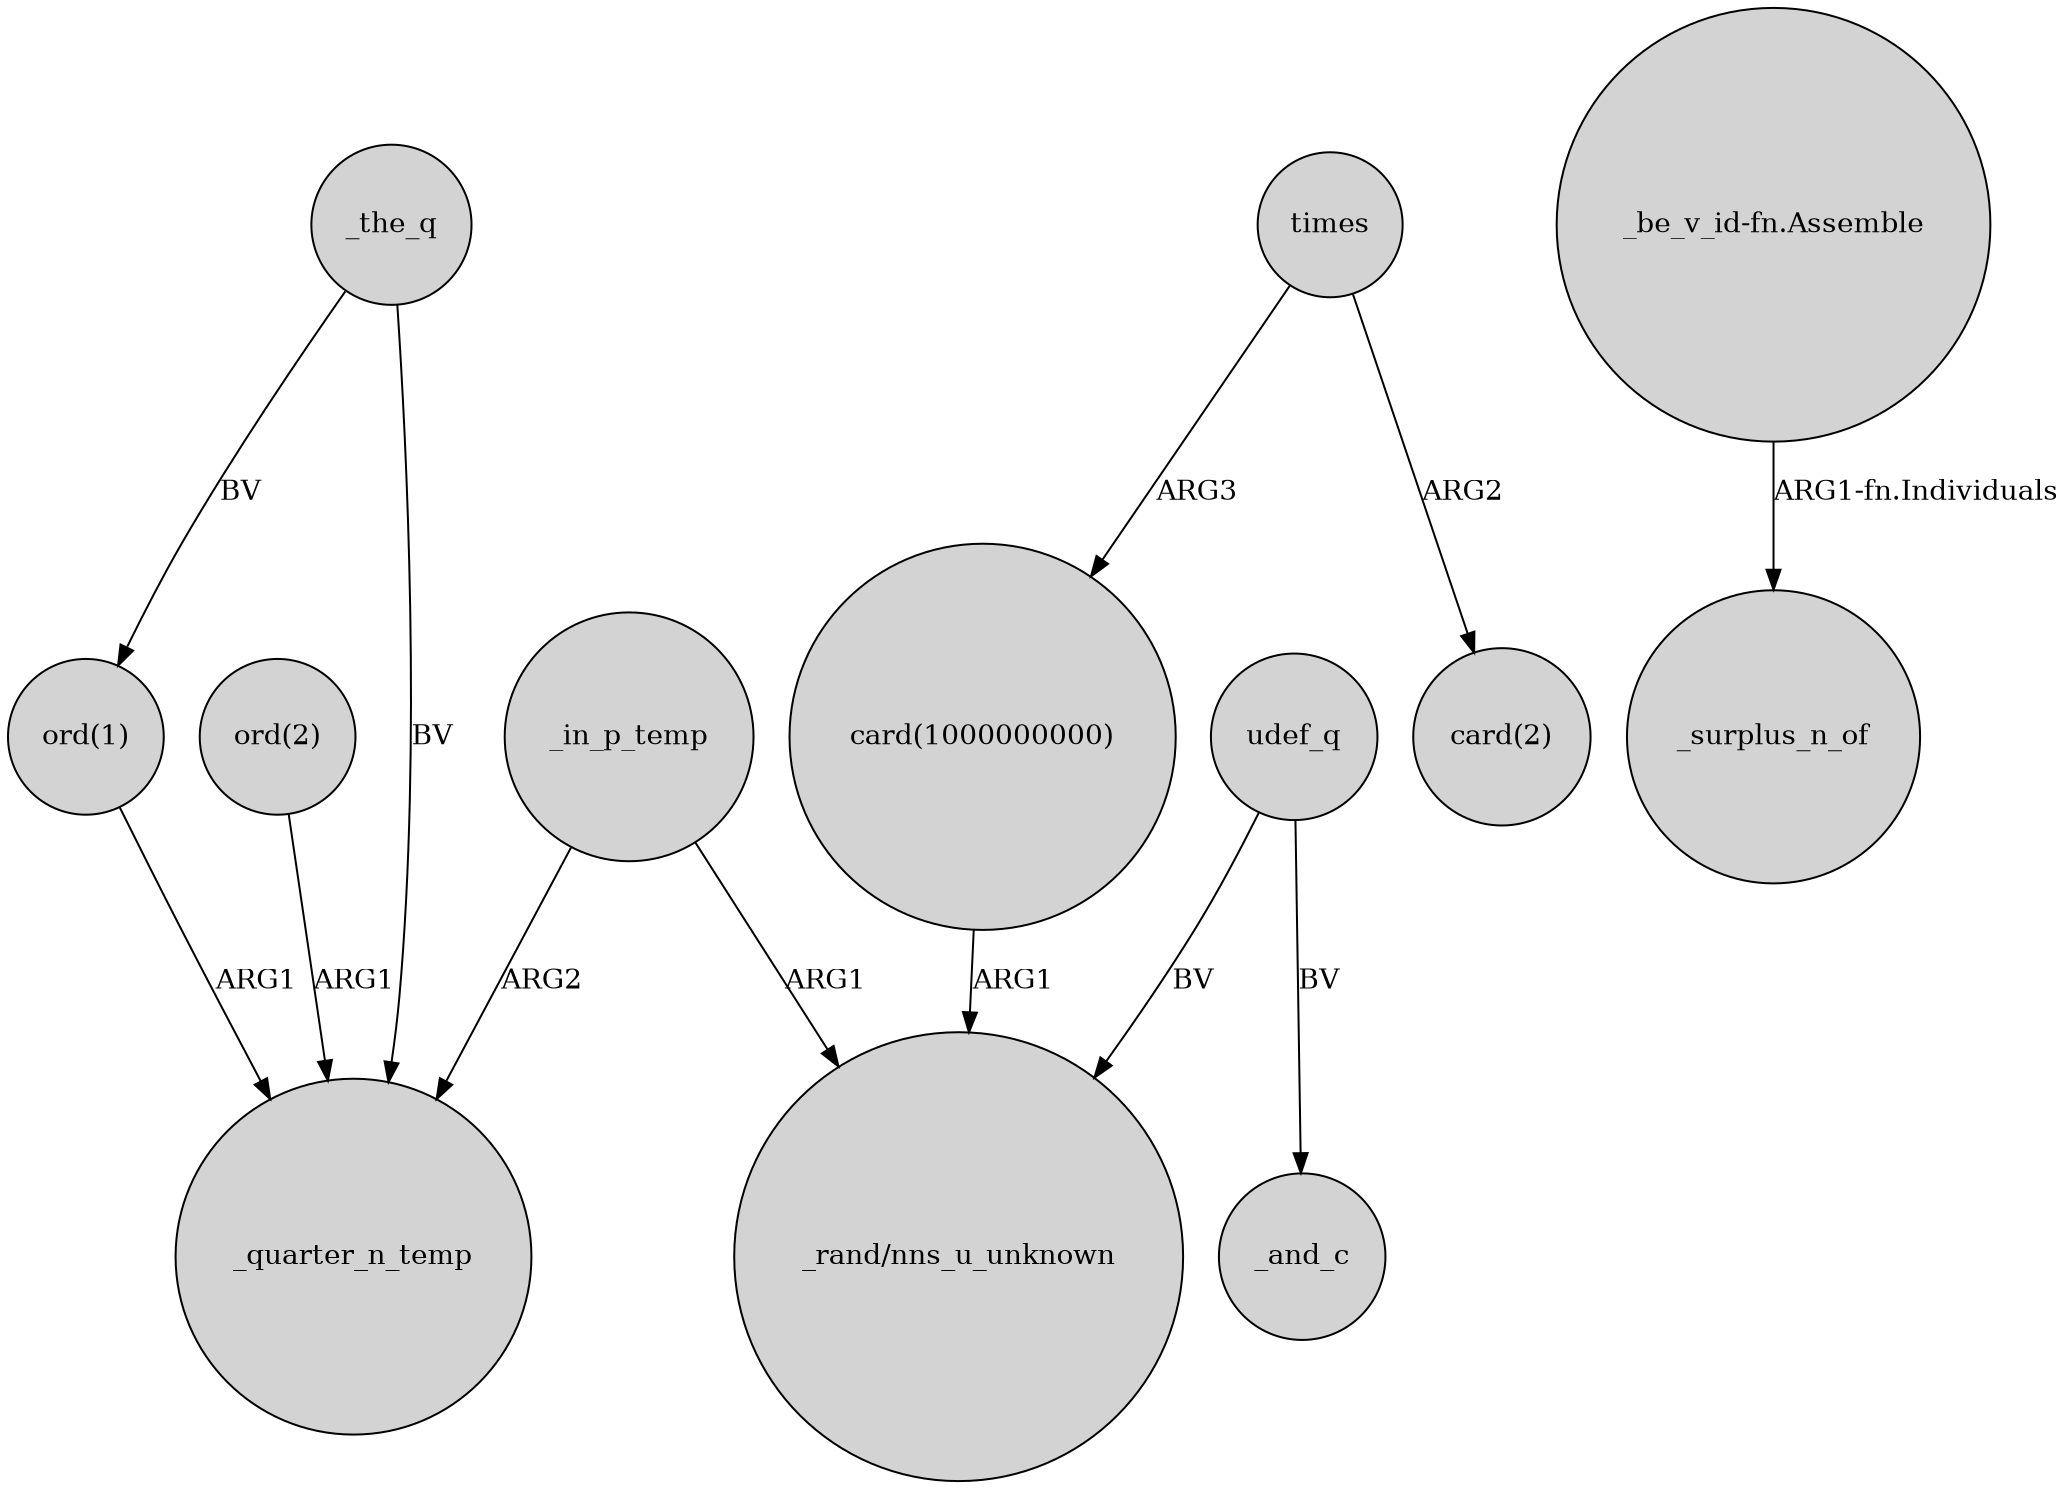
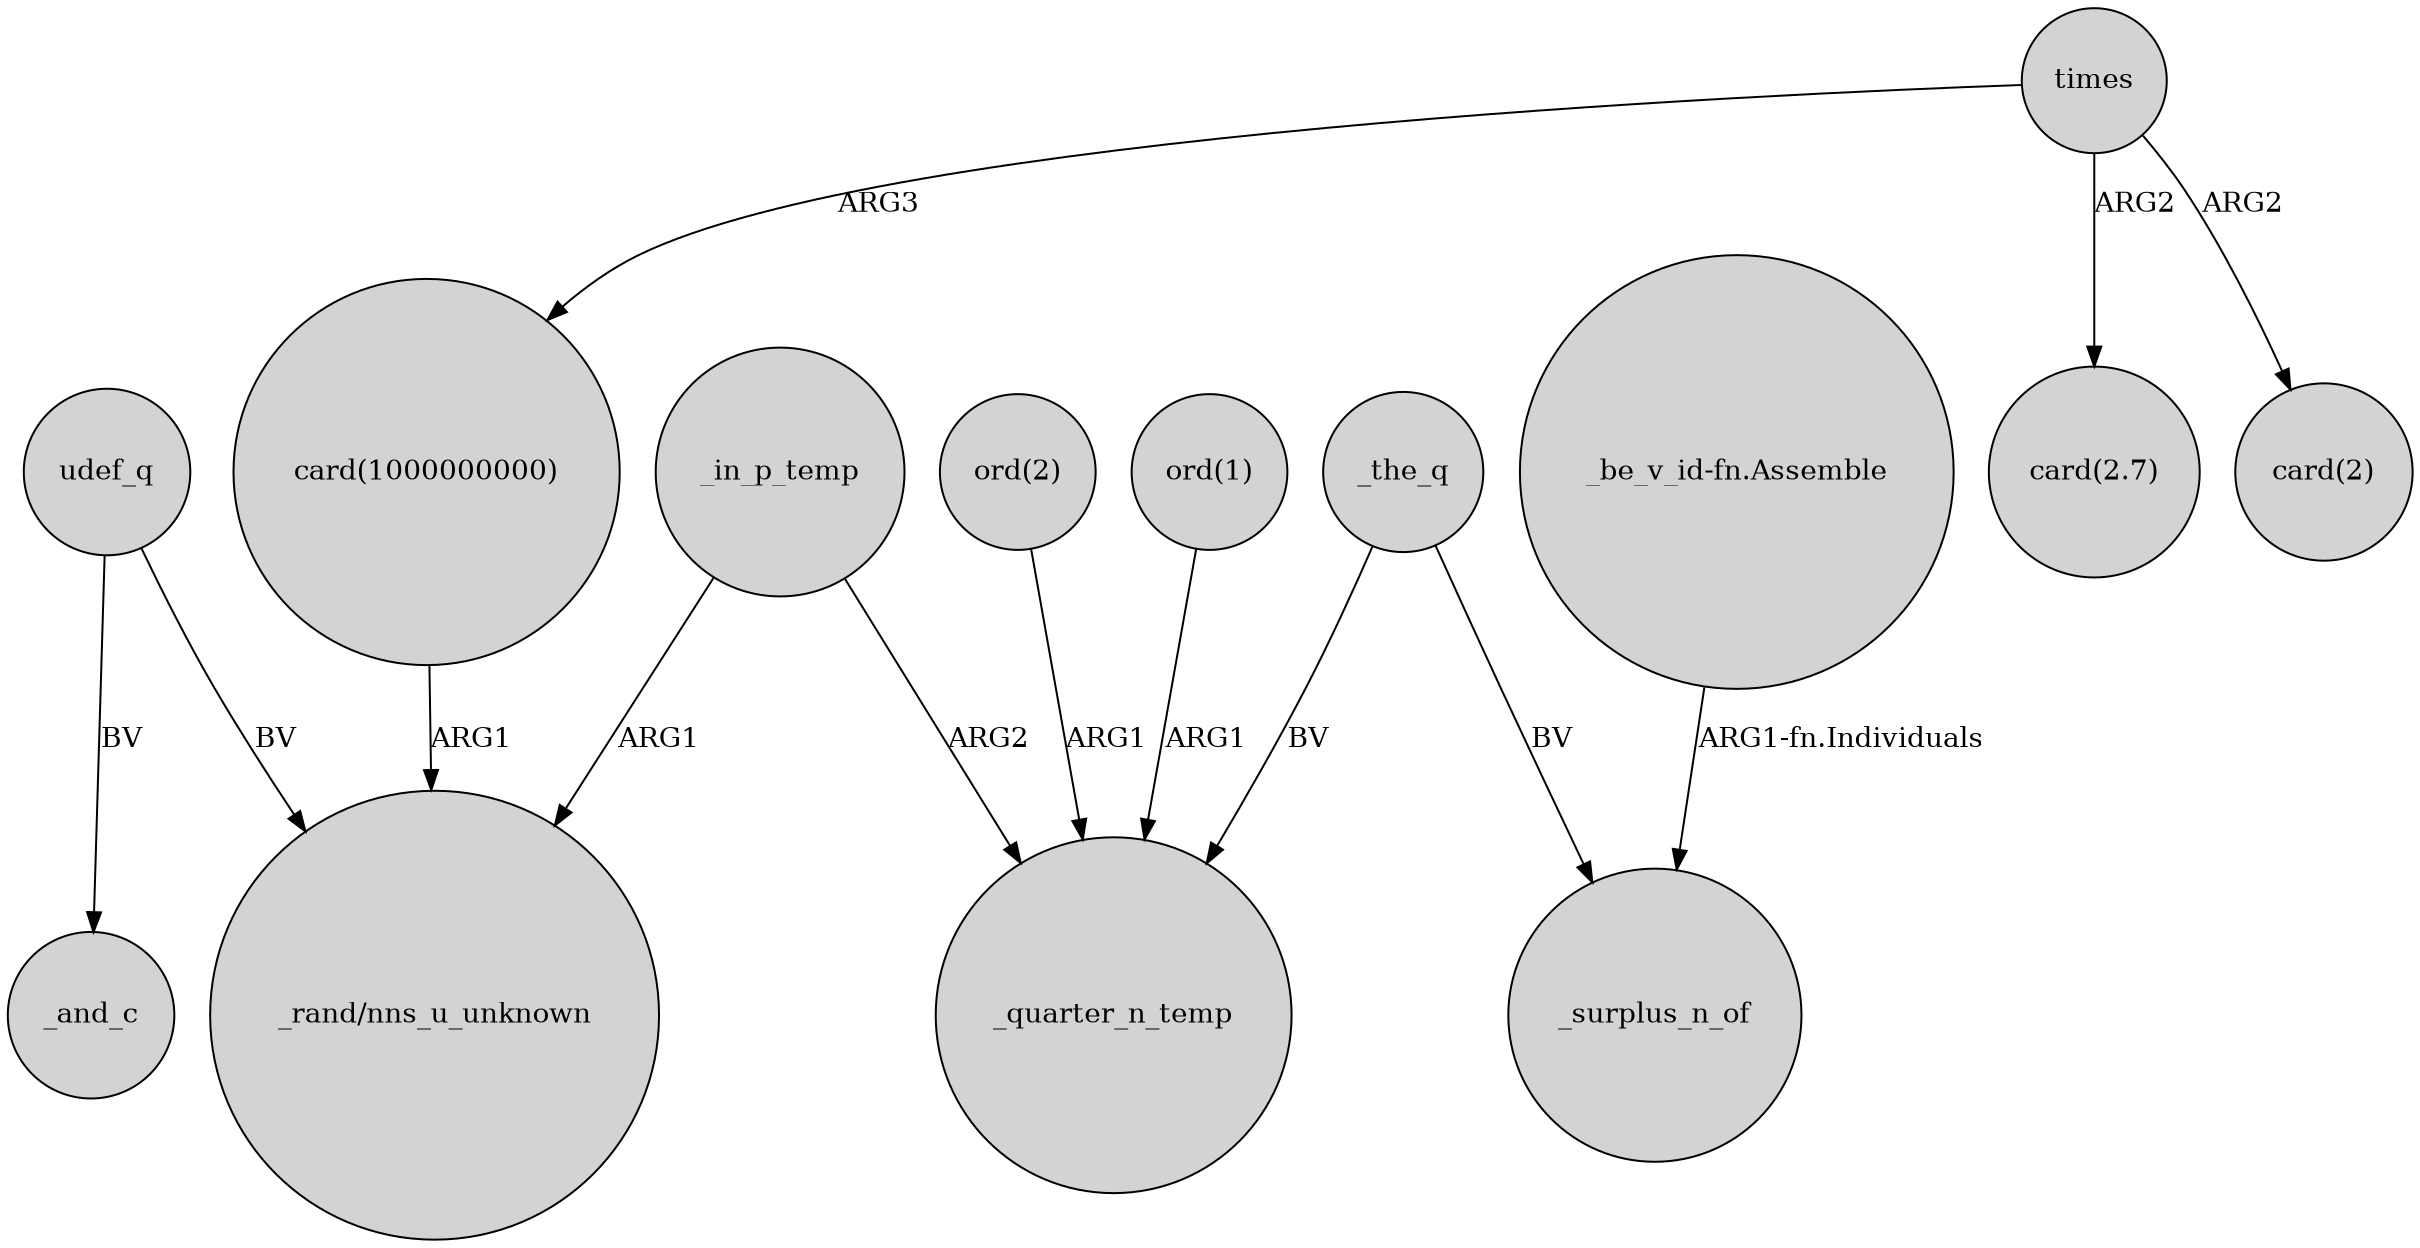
(229, 465) -> (1509, 705)
none -> (2094, 472)
